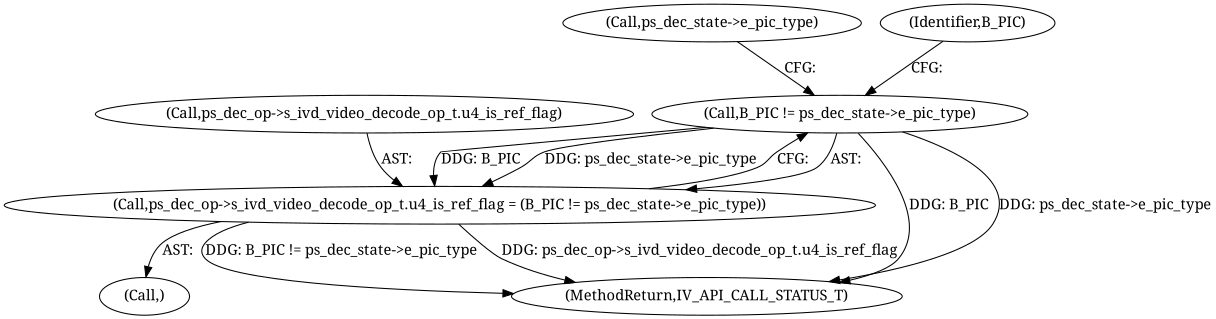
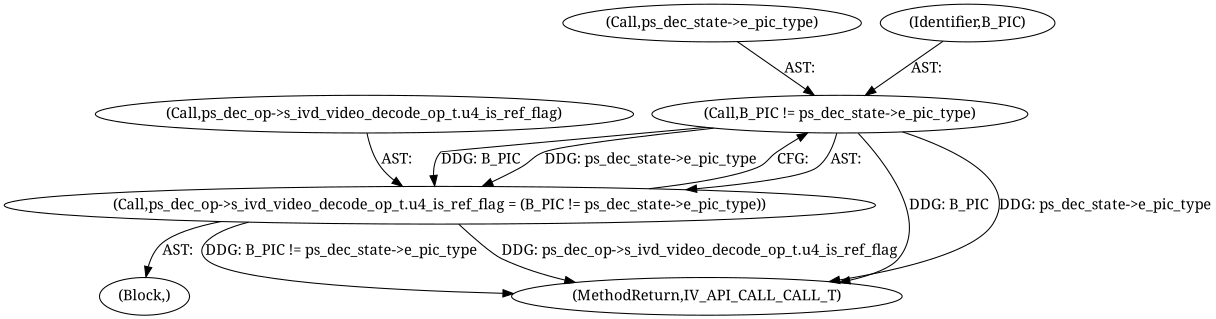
(802, 69) -> (802, 69)
(929, 69) -> (929, 69)
(145, 296) -> (145, 296)
(707, 296) -> (707, 296)
